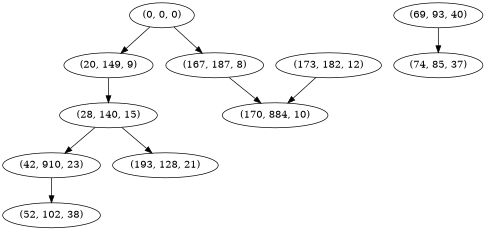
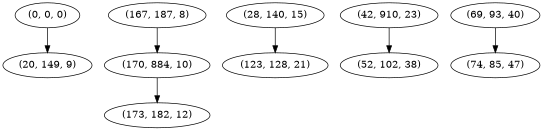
(185, 38) -> none
(438, 65) -> (495, 65)
(108, 87) -> none
(305, 88) -> (157, 87)
(83, 138) -> none
(165, 165) -> (275, 65)
